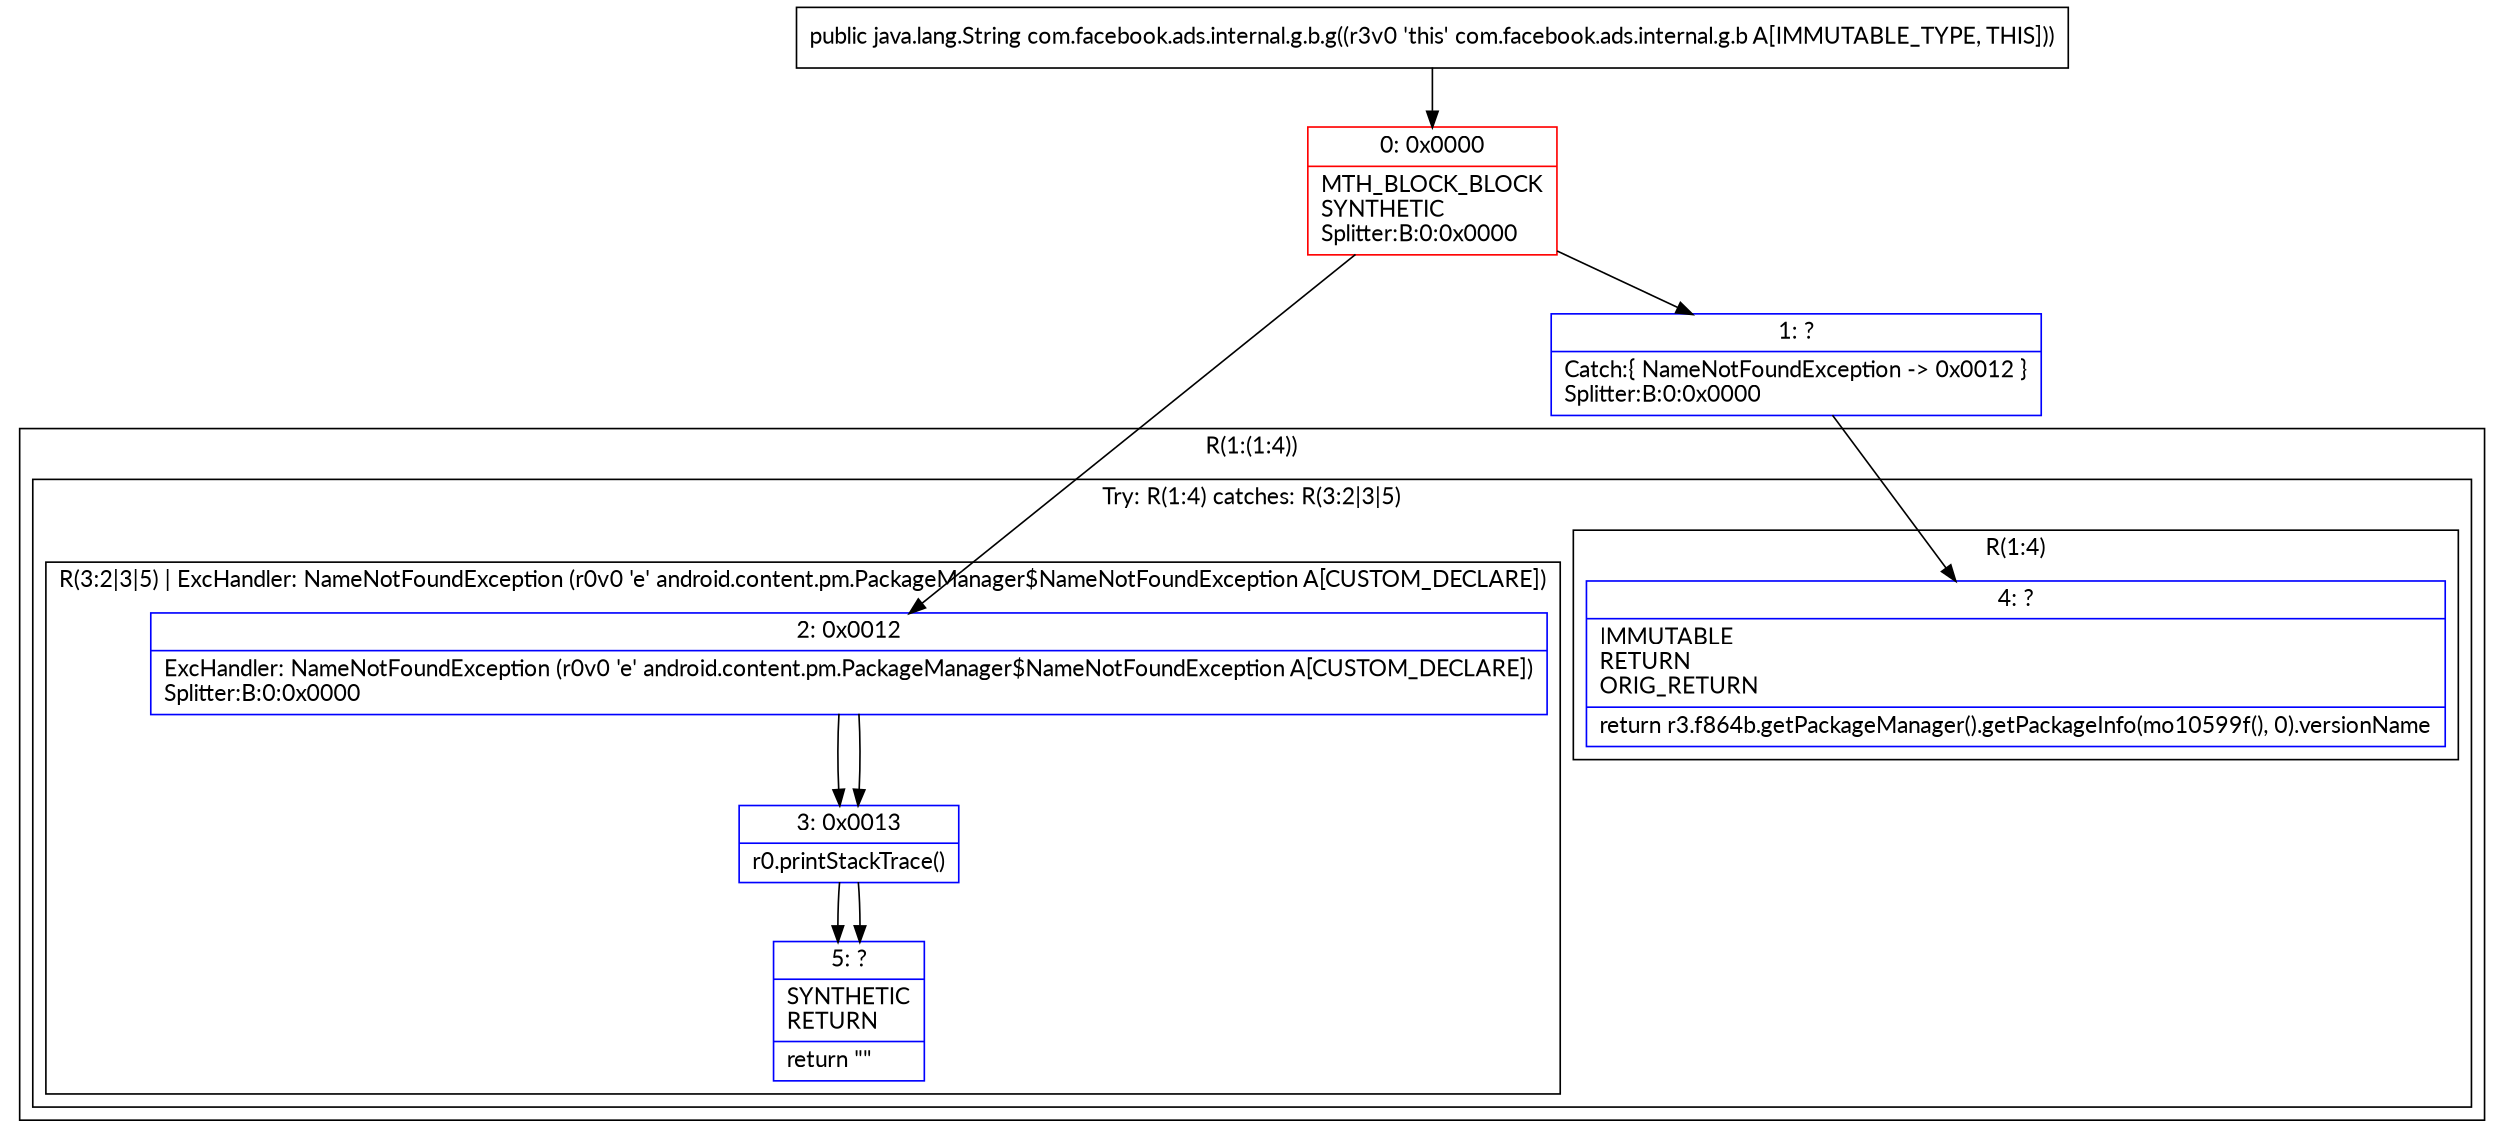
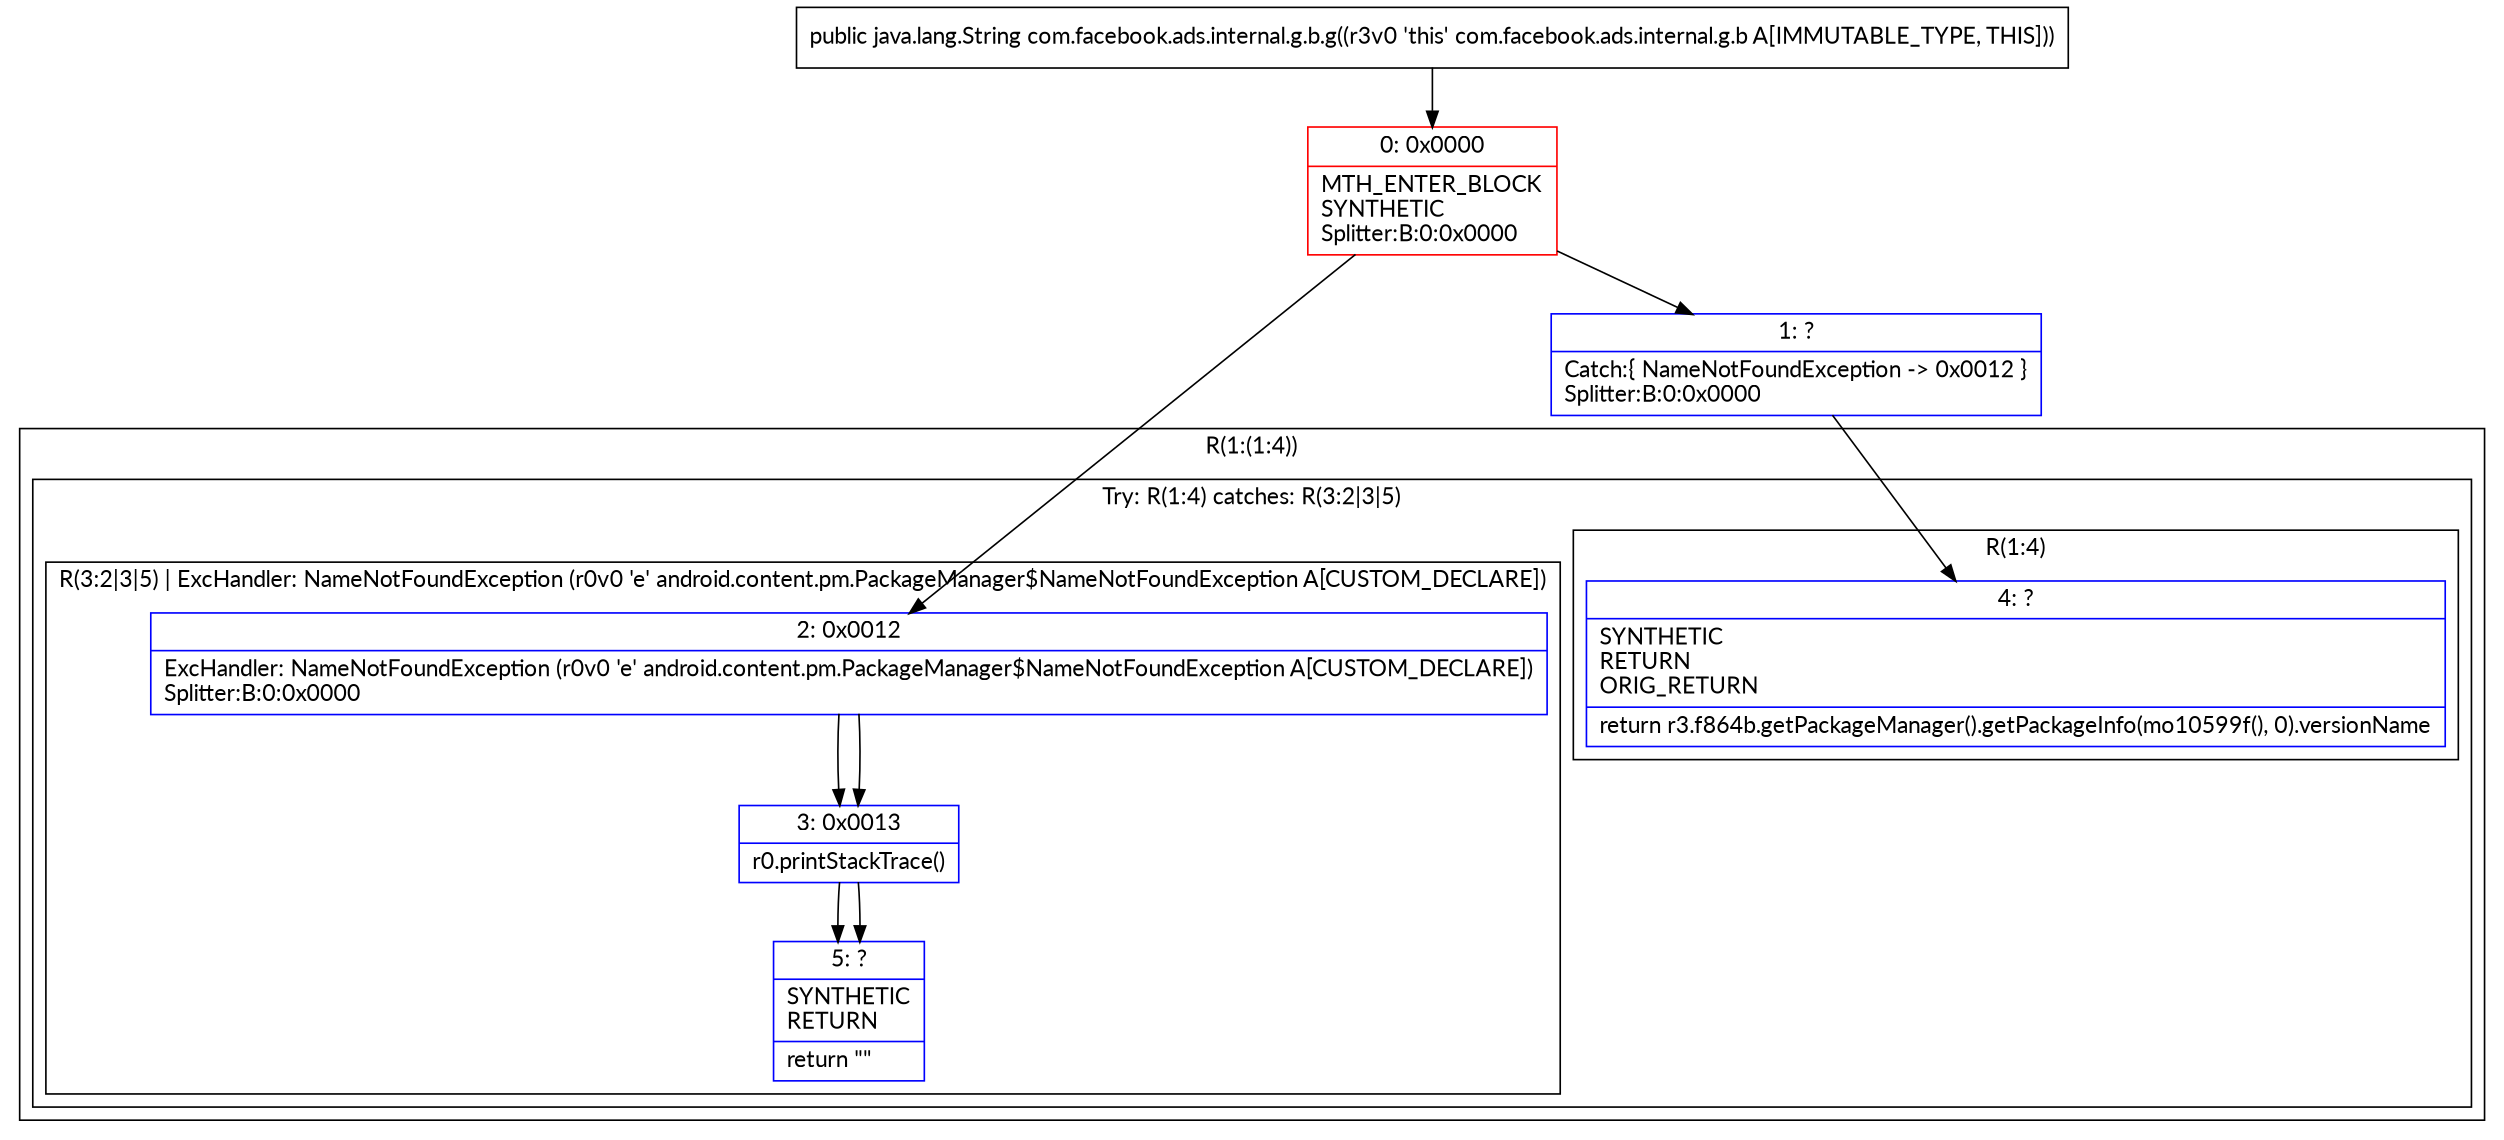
(1432, 185) -> (1432, 185)
(1667, 638) -> (1662, 638)
